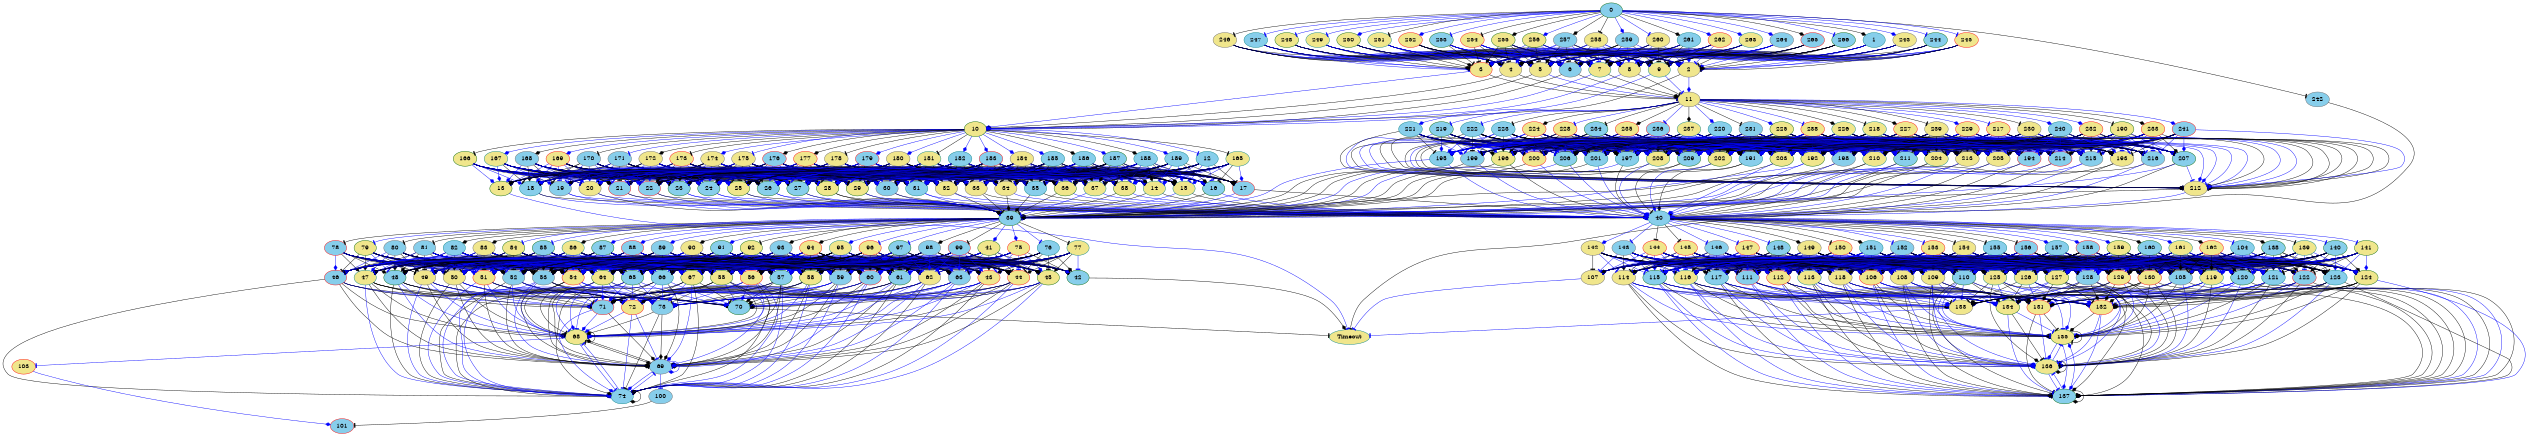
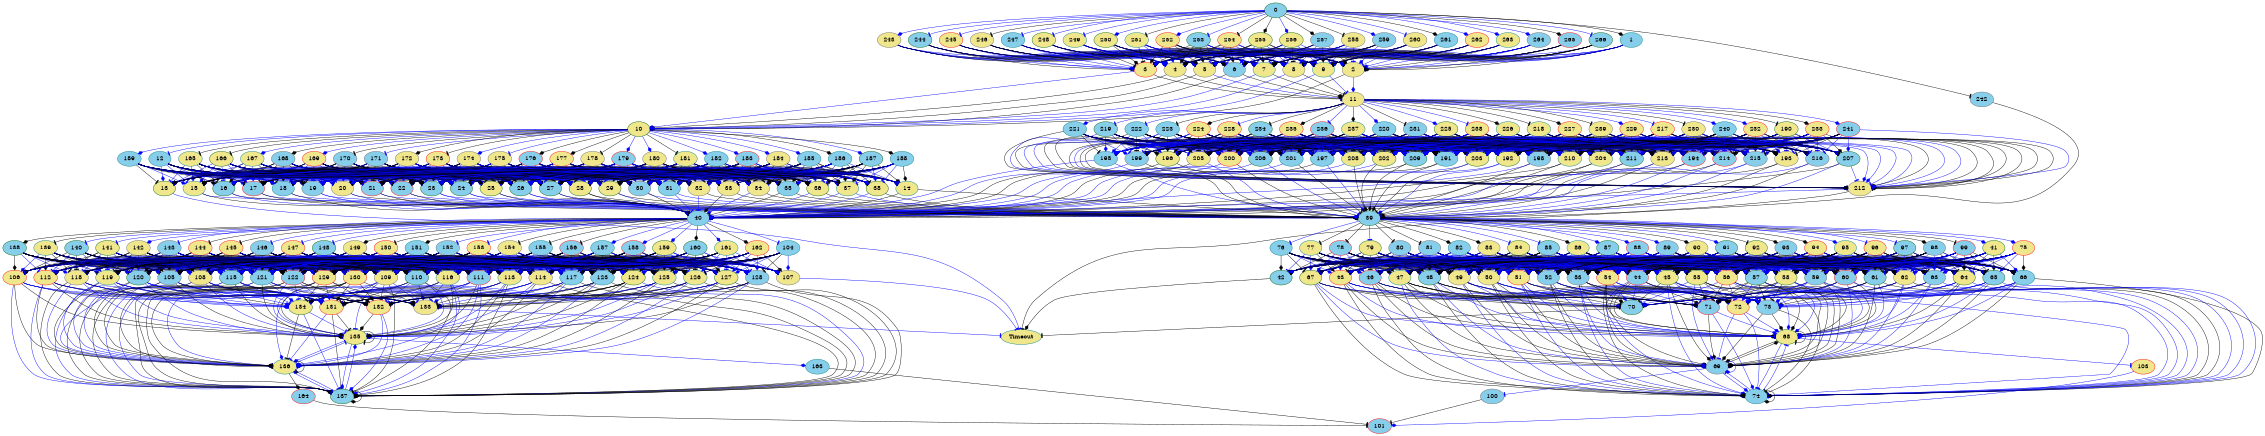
(1019, 278) -> (1637, 278)
none -> (817, 367)
none -> (303, 396)
